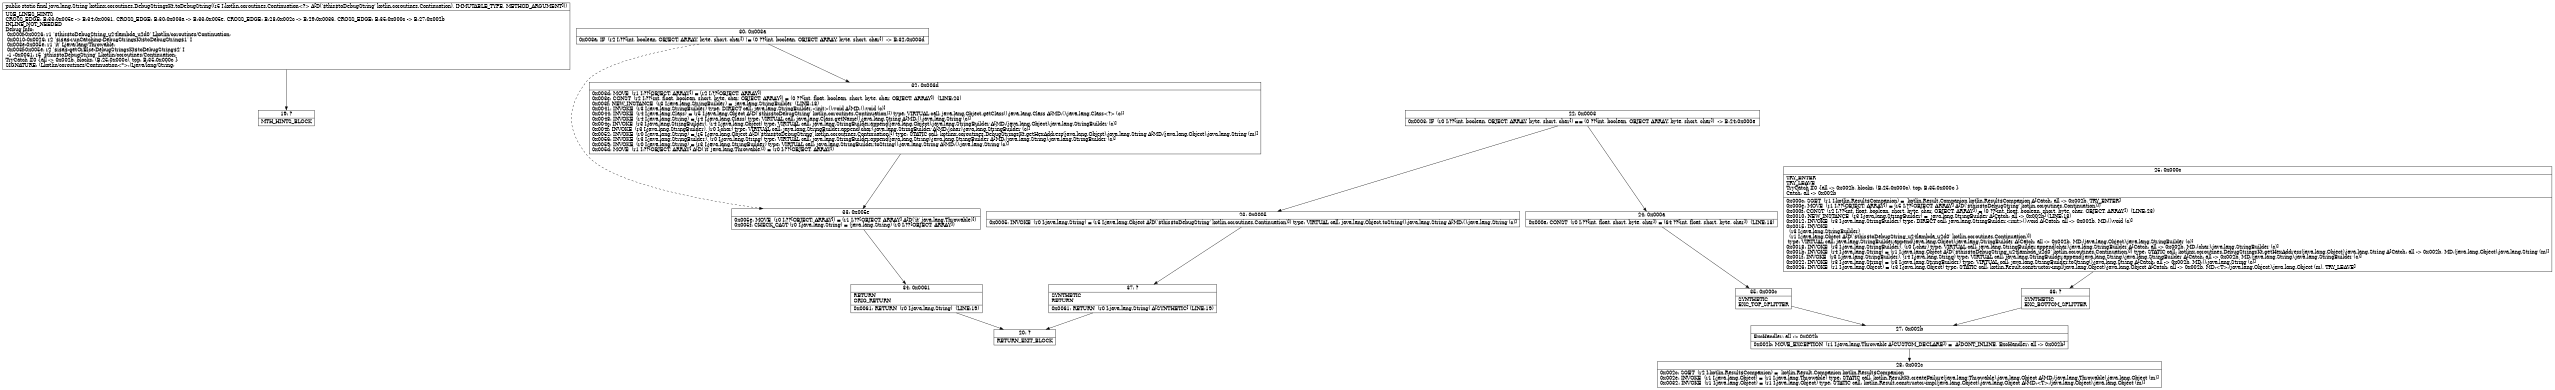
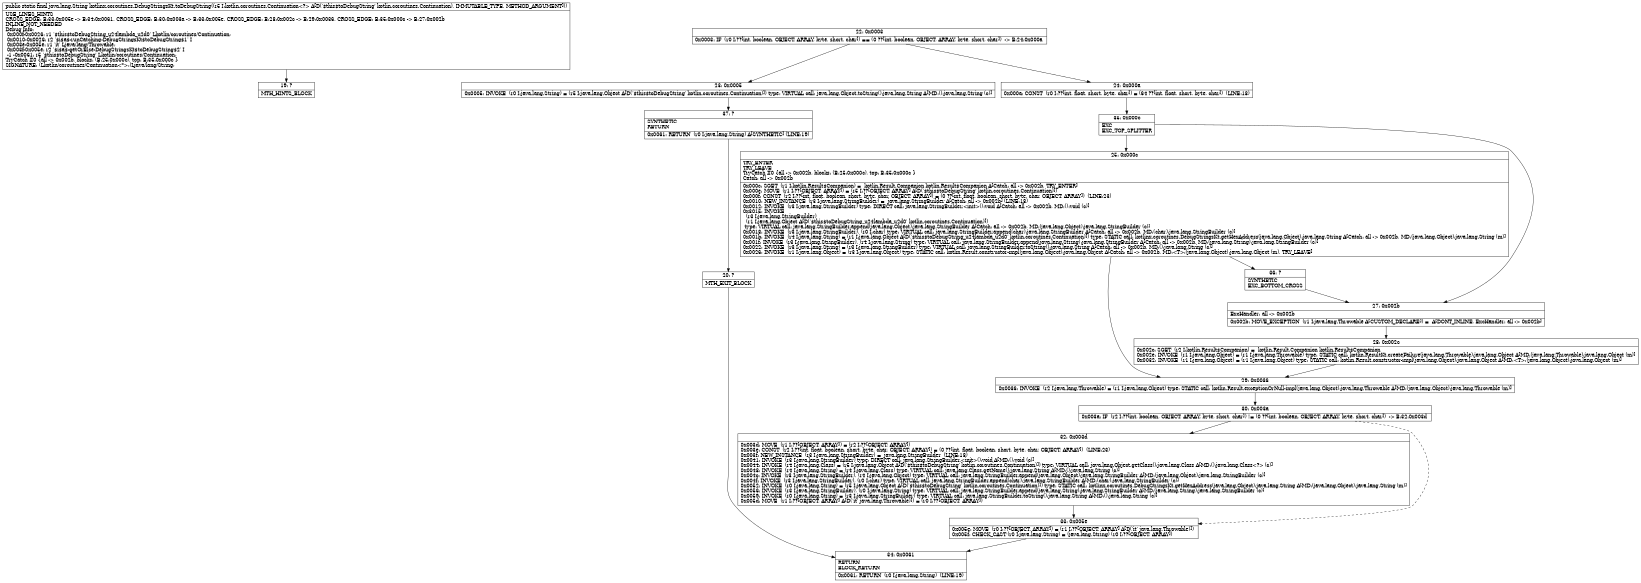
none -> (1126, 142)
(1809, 227) -> (765, 212)
(1753, 300) -> (1107, 126)
(872, 301) -> (859, 568)
(2055, 305) -> (1275, 286)
(978, 321) -> (728, 453)
(1025, 341) -> (728, 283)
none -> (1255, 385)
